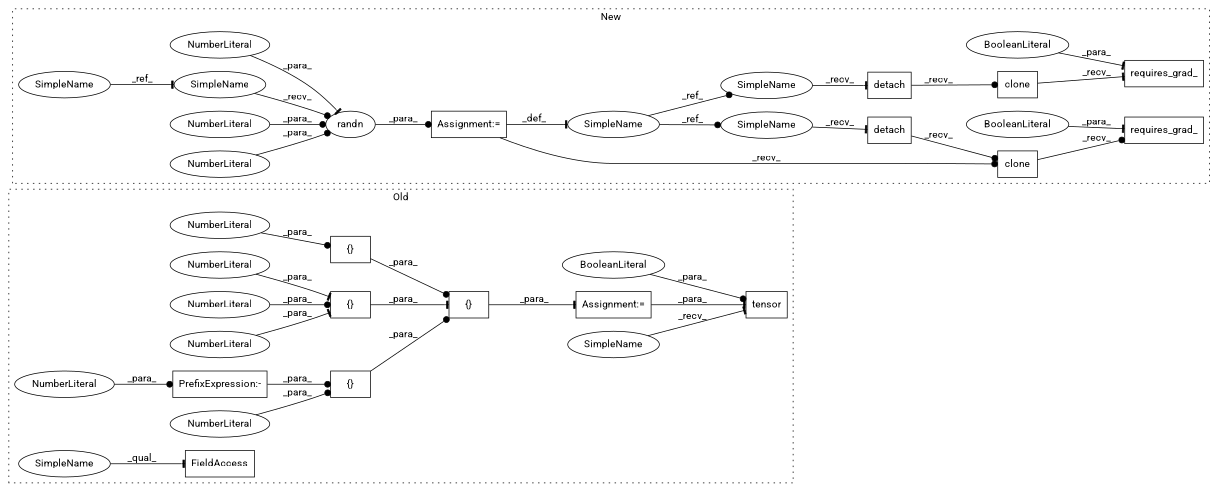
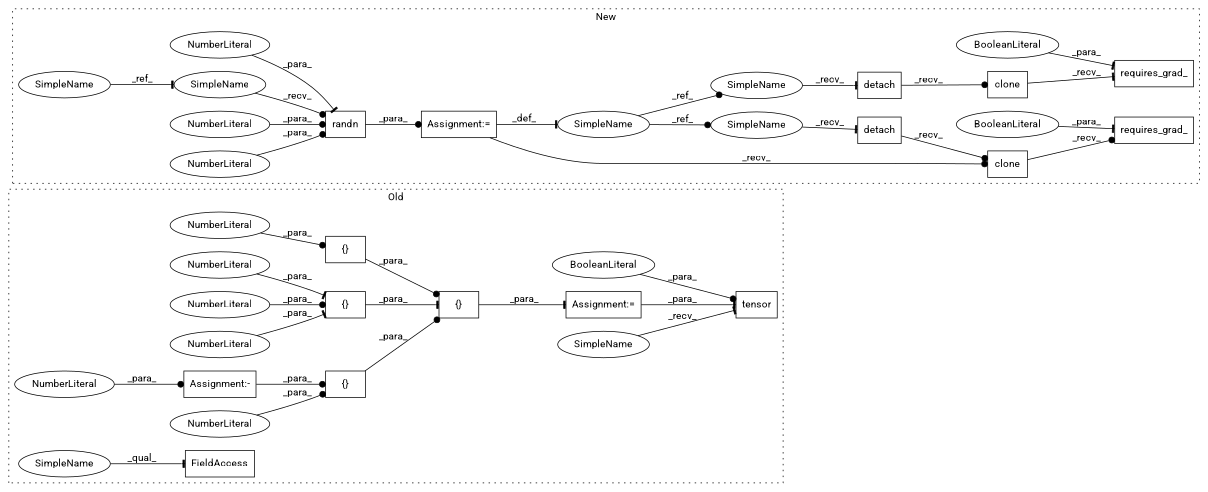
(351, 124) -> (346, 124)
(220, 384) -> (220, 384)
